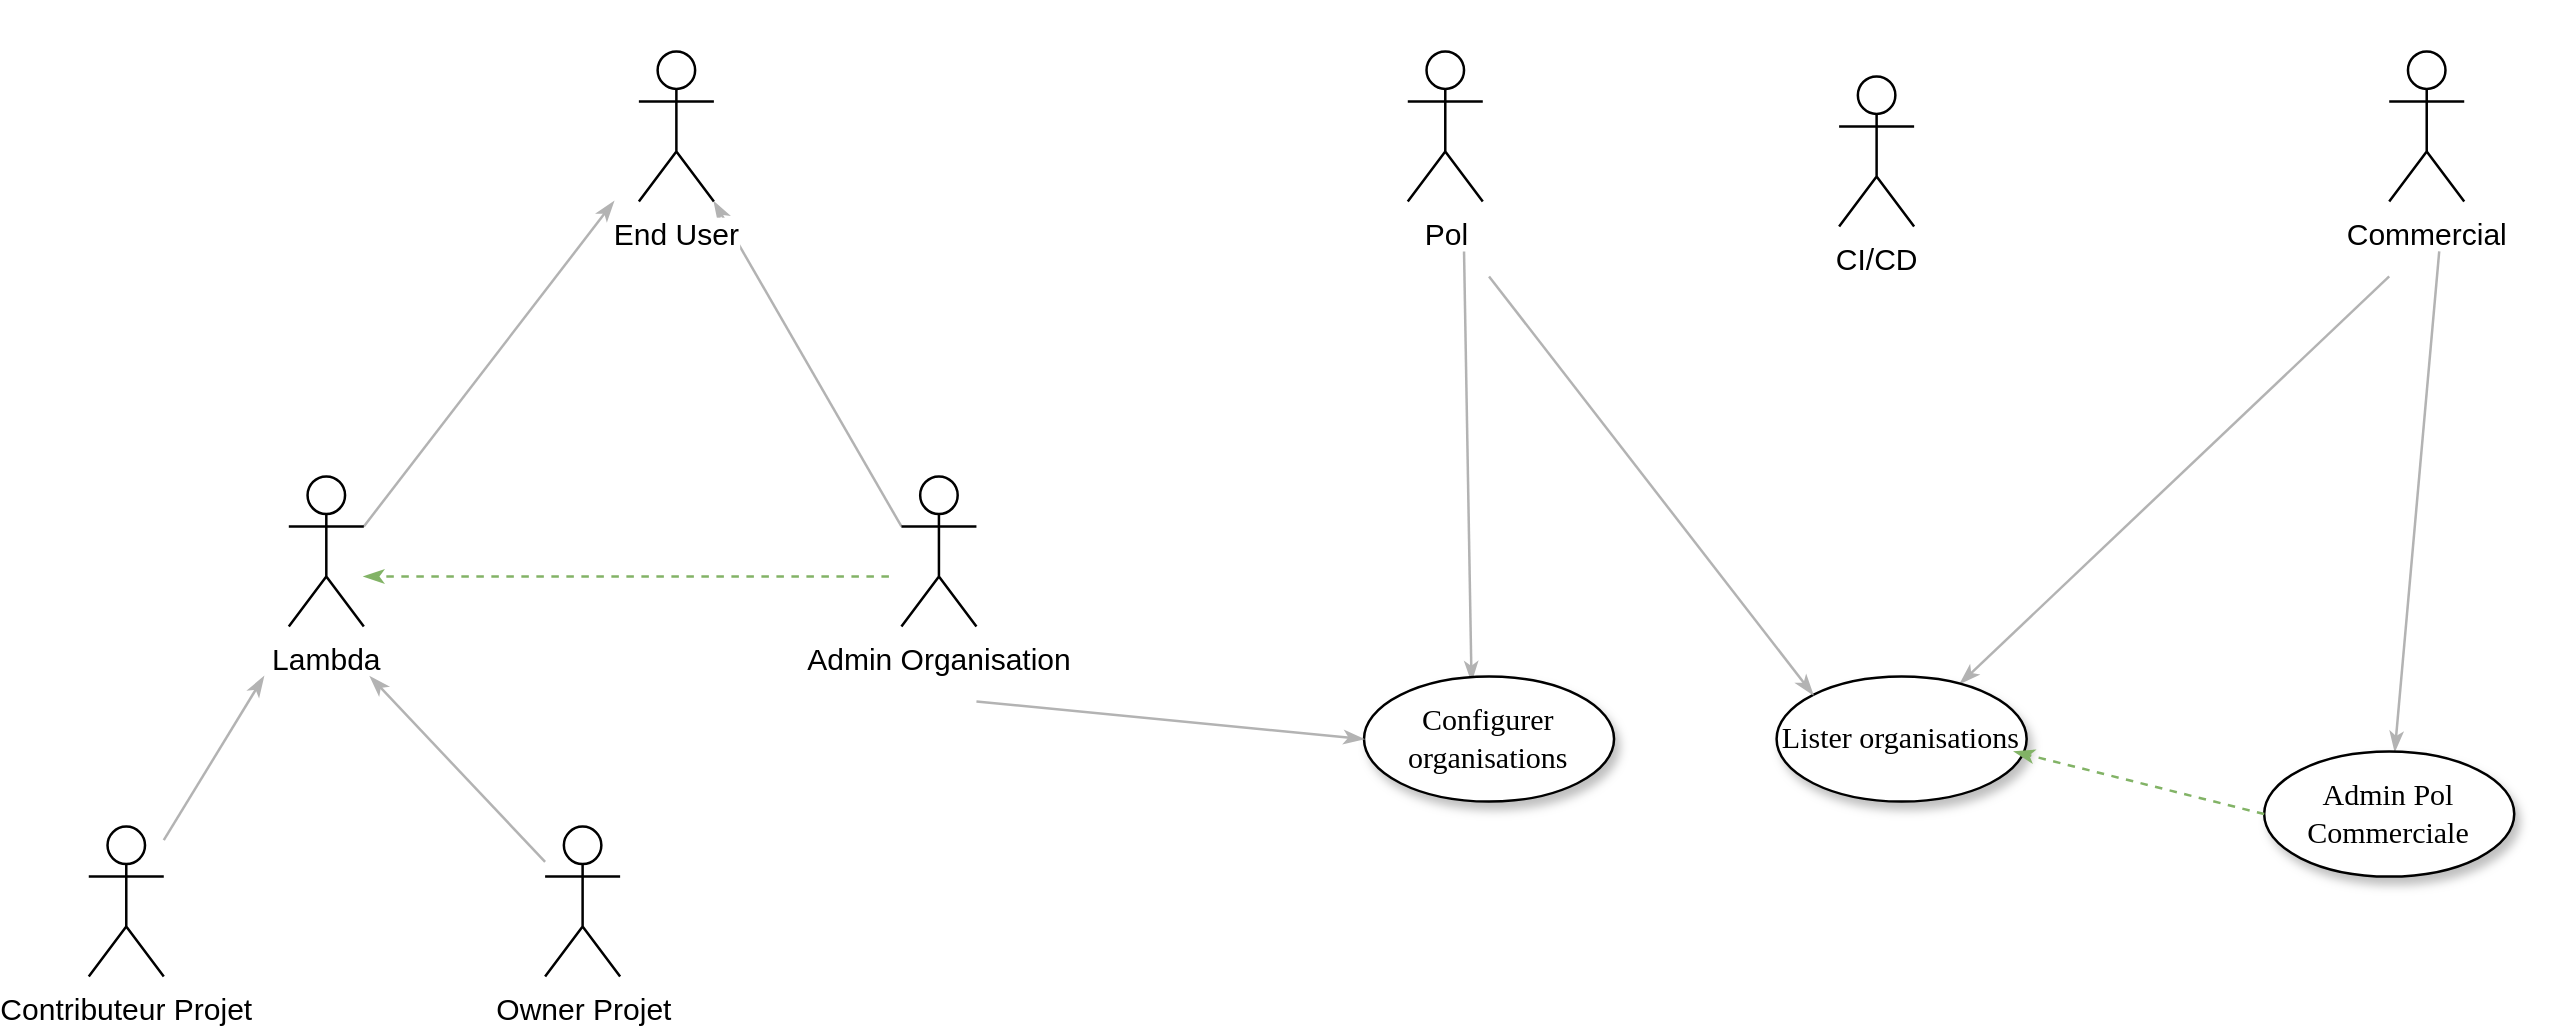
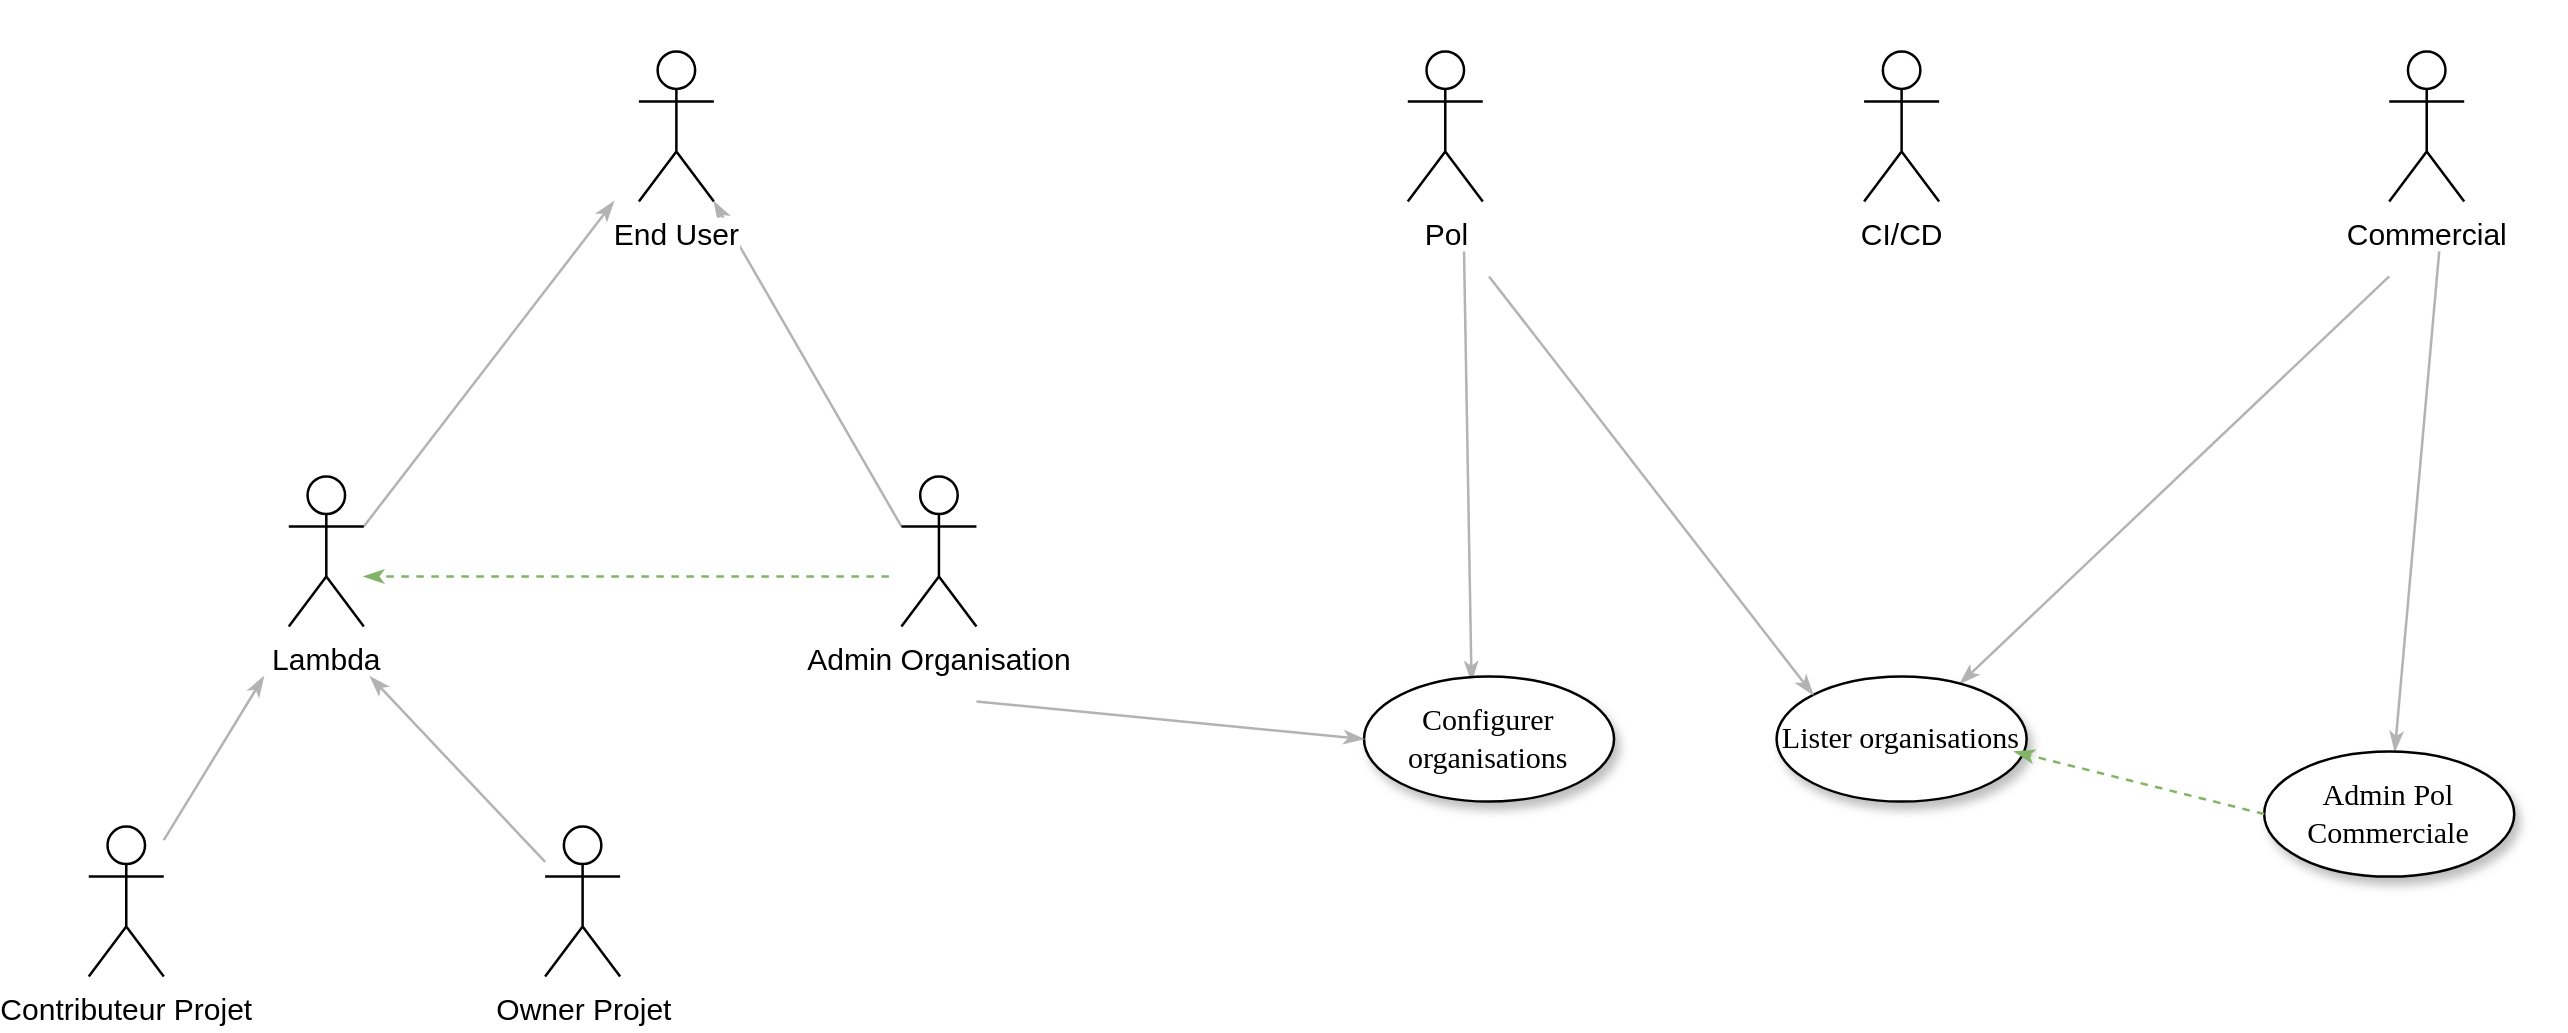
(1876, 151) -> (1901, 126)
